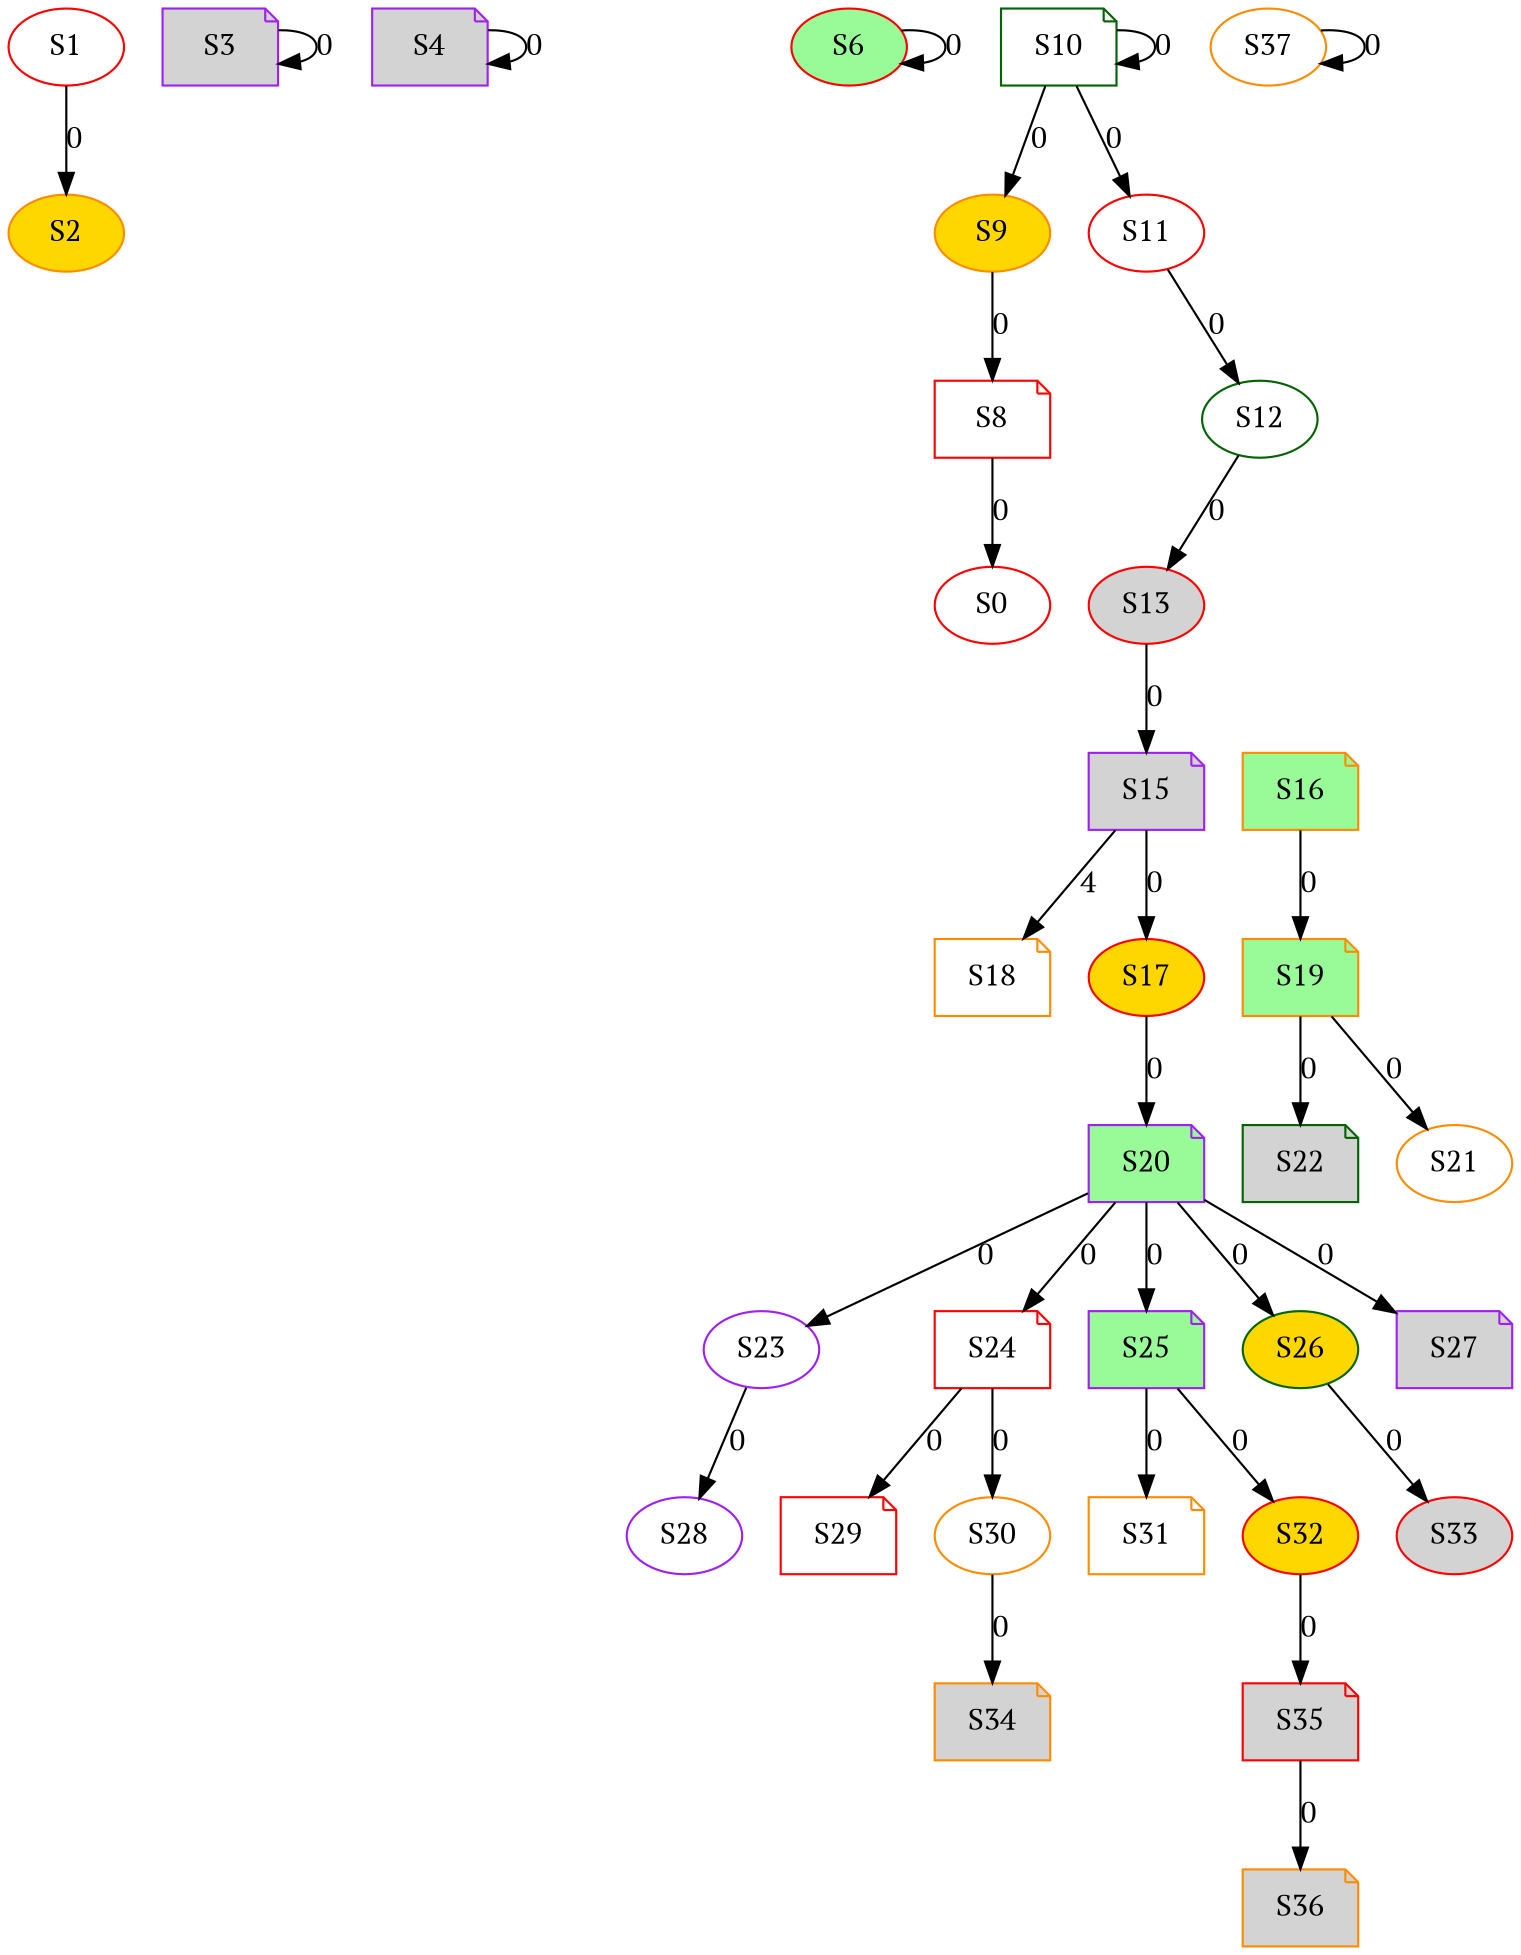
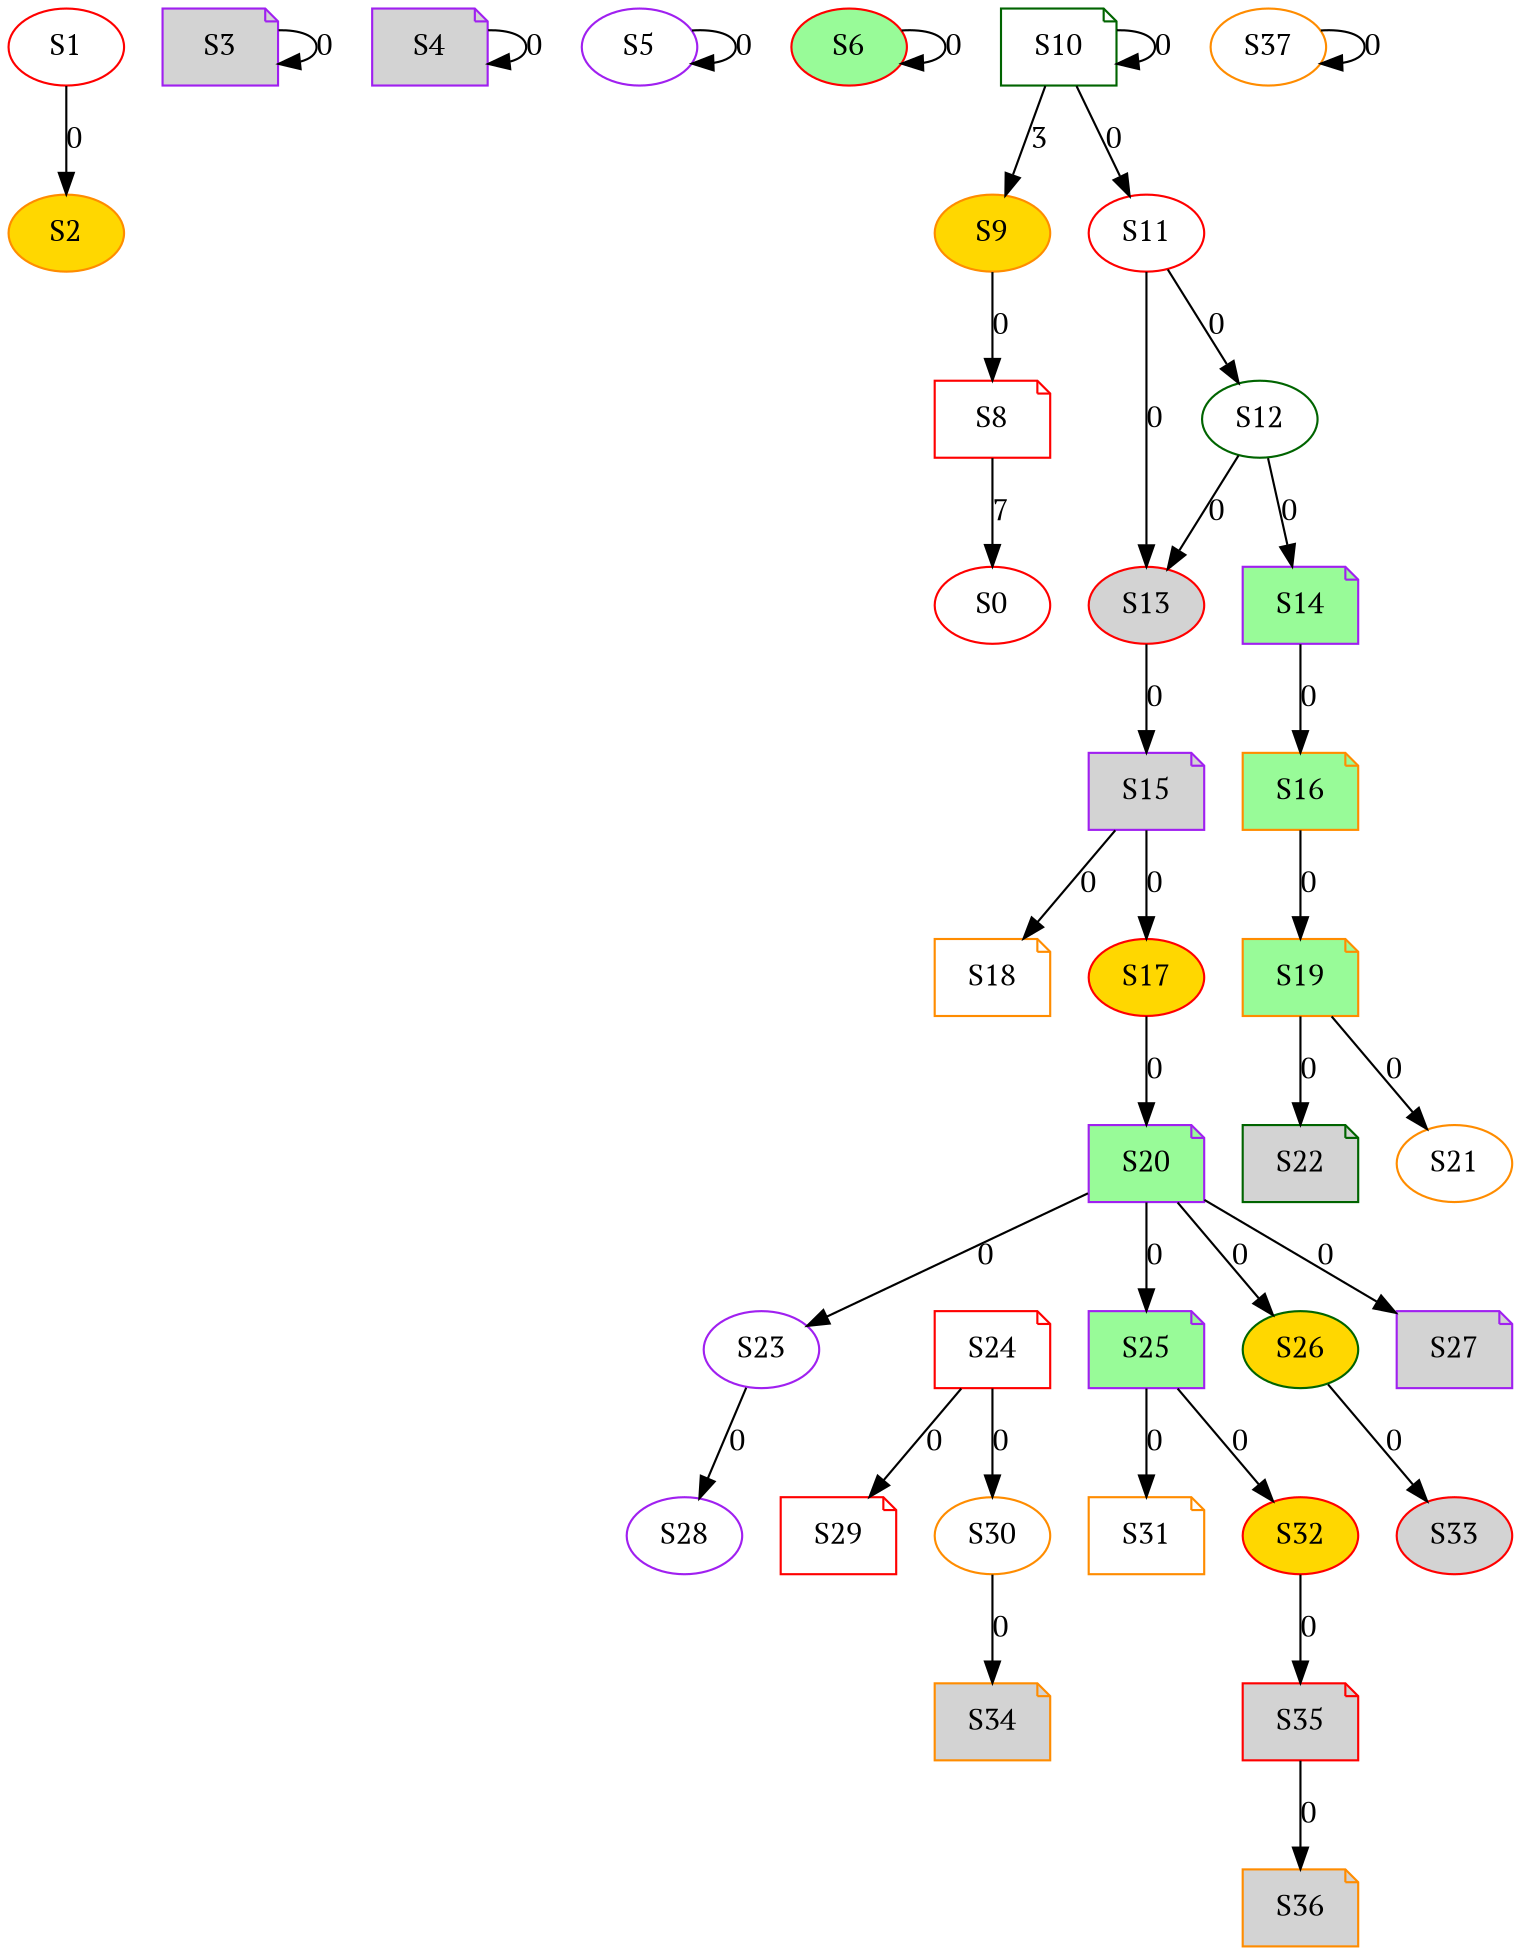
none -> (640, 47)
(1040, 140) -> (1040, 140)
none -> (1146, 408)
(1001, 512) -> (1001, 512)
none -> (1300, 605)
(1089, 884) -> (1089, 884)
(1076, 1248) -> none
